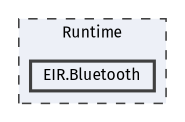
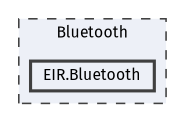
(92, 34) -> (92, 34)
